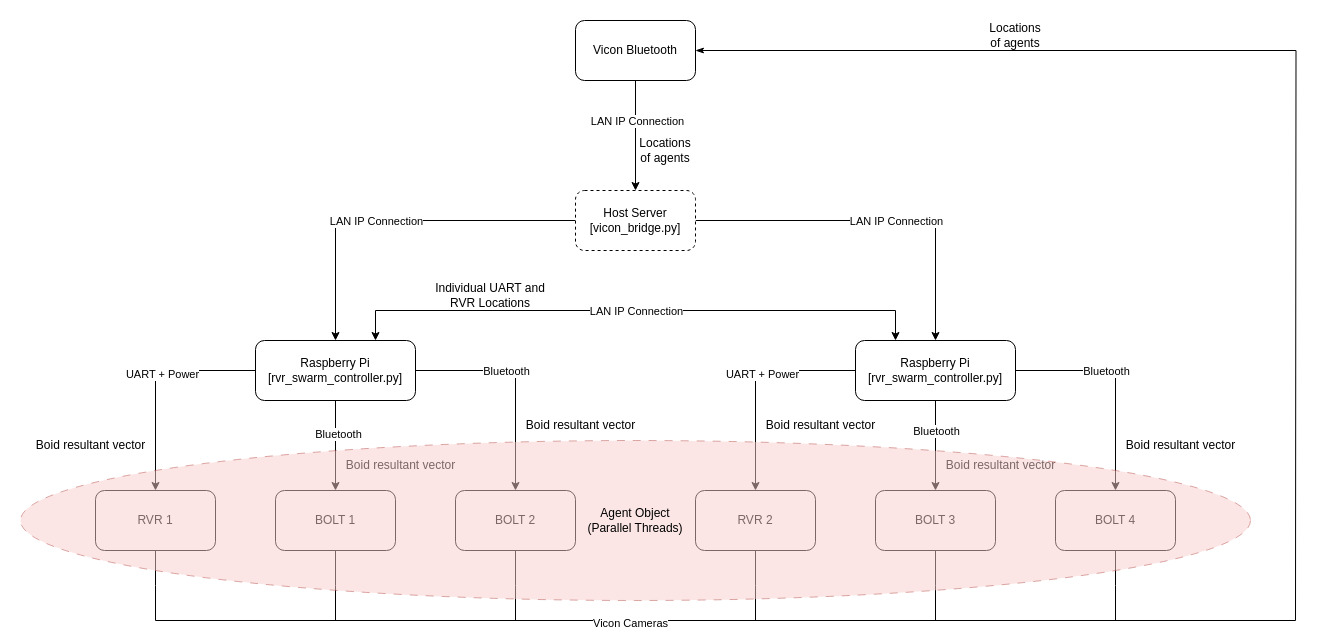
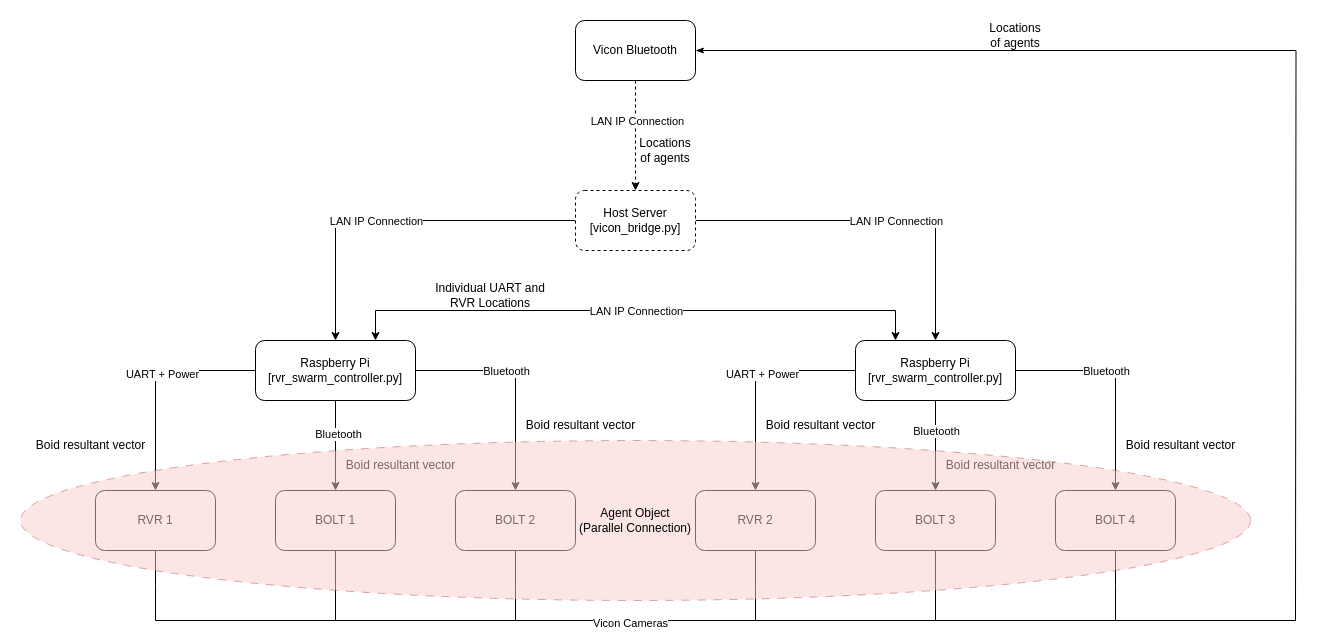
(636, 155) -> (636, 155)
(636, 521) -> (636, 521)
